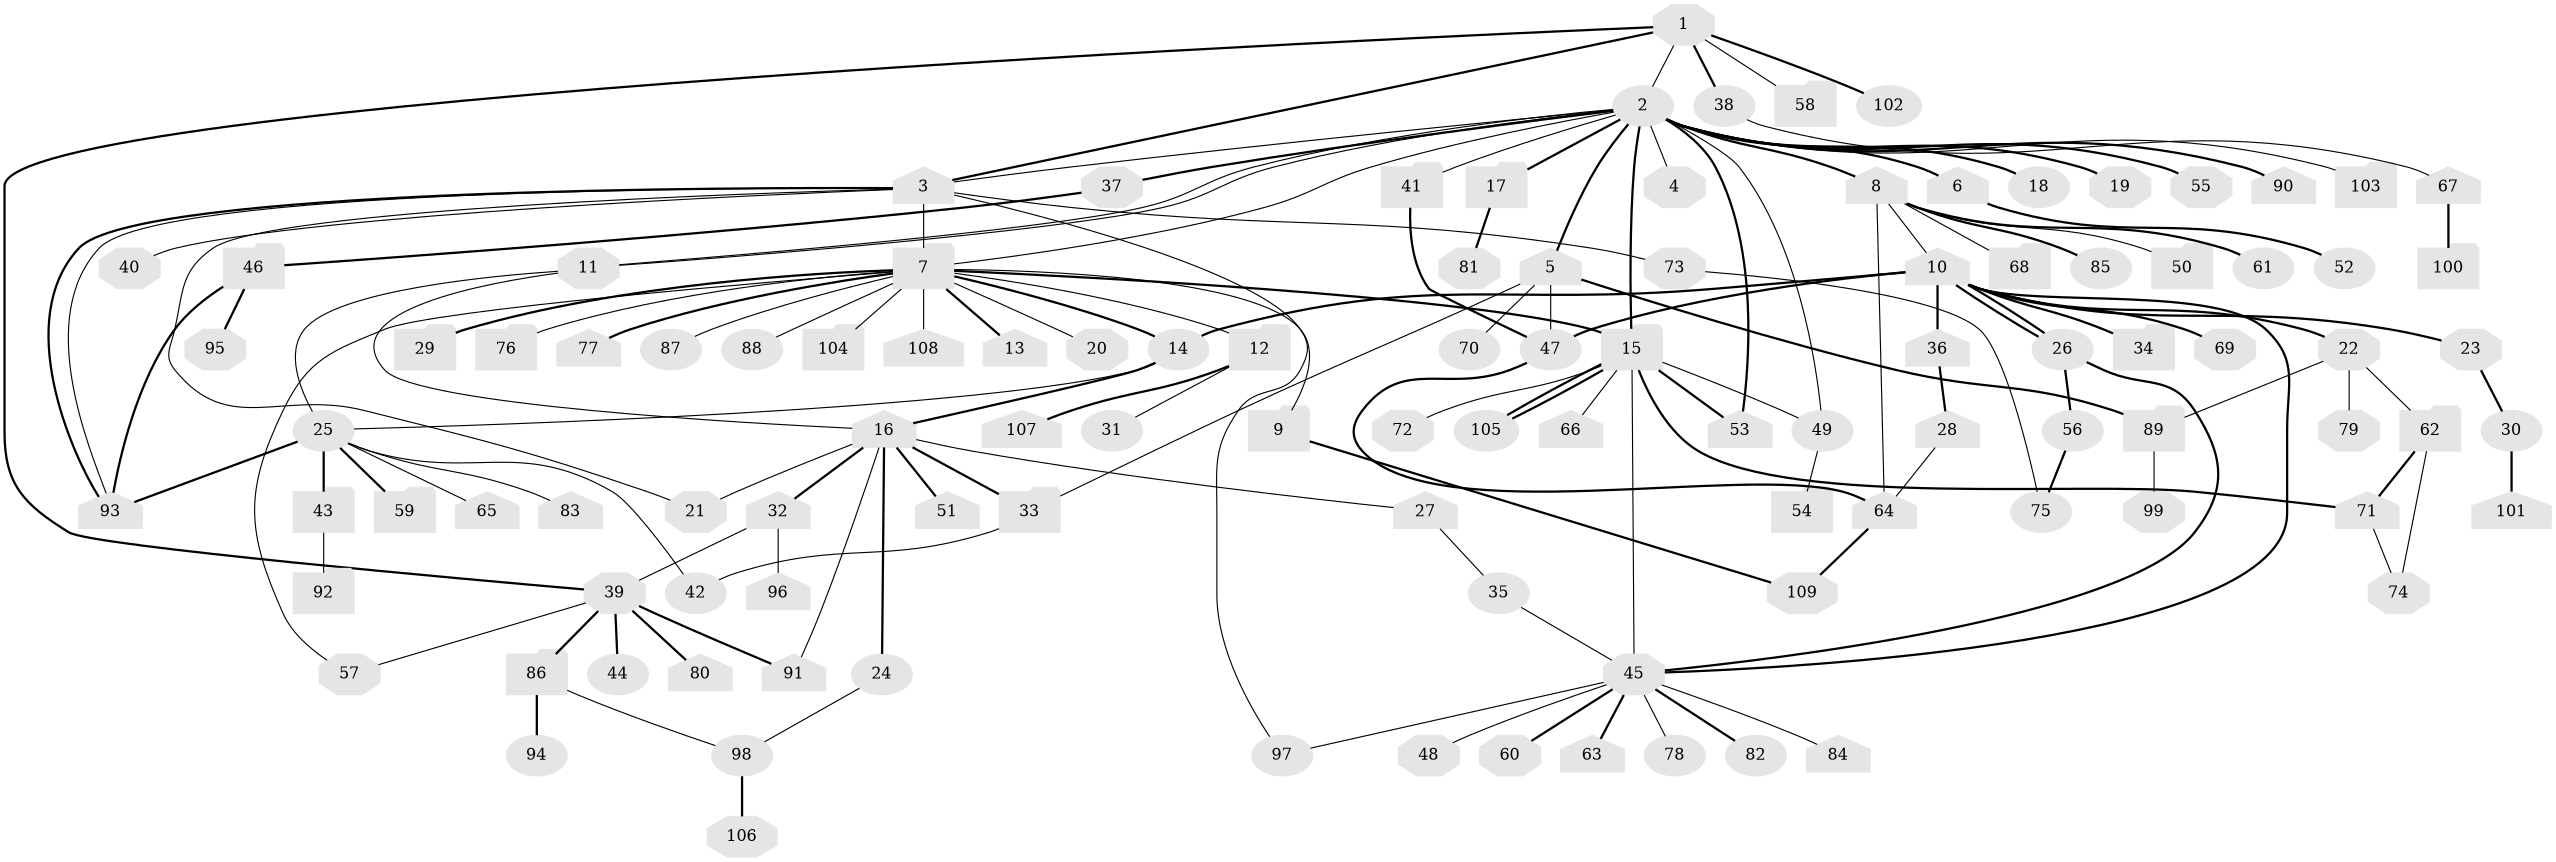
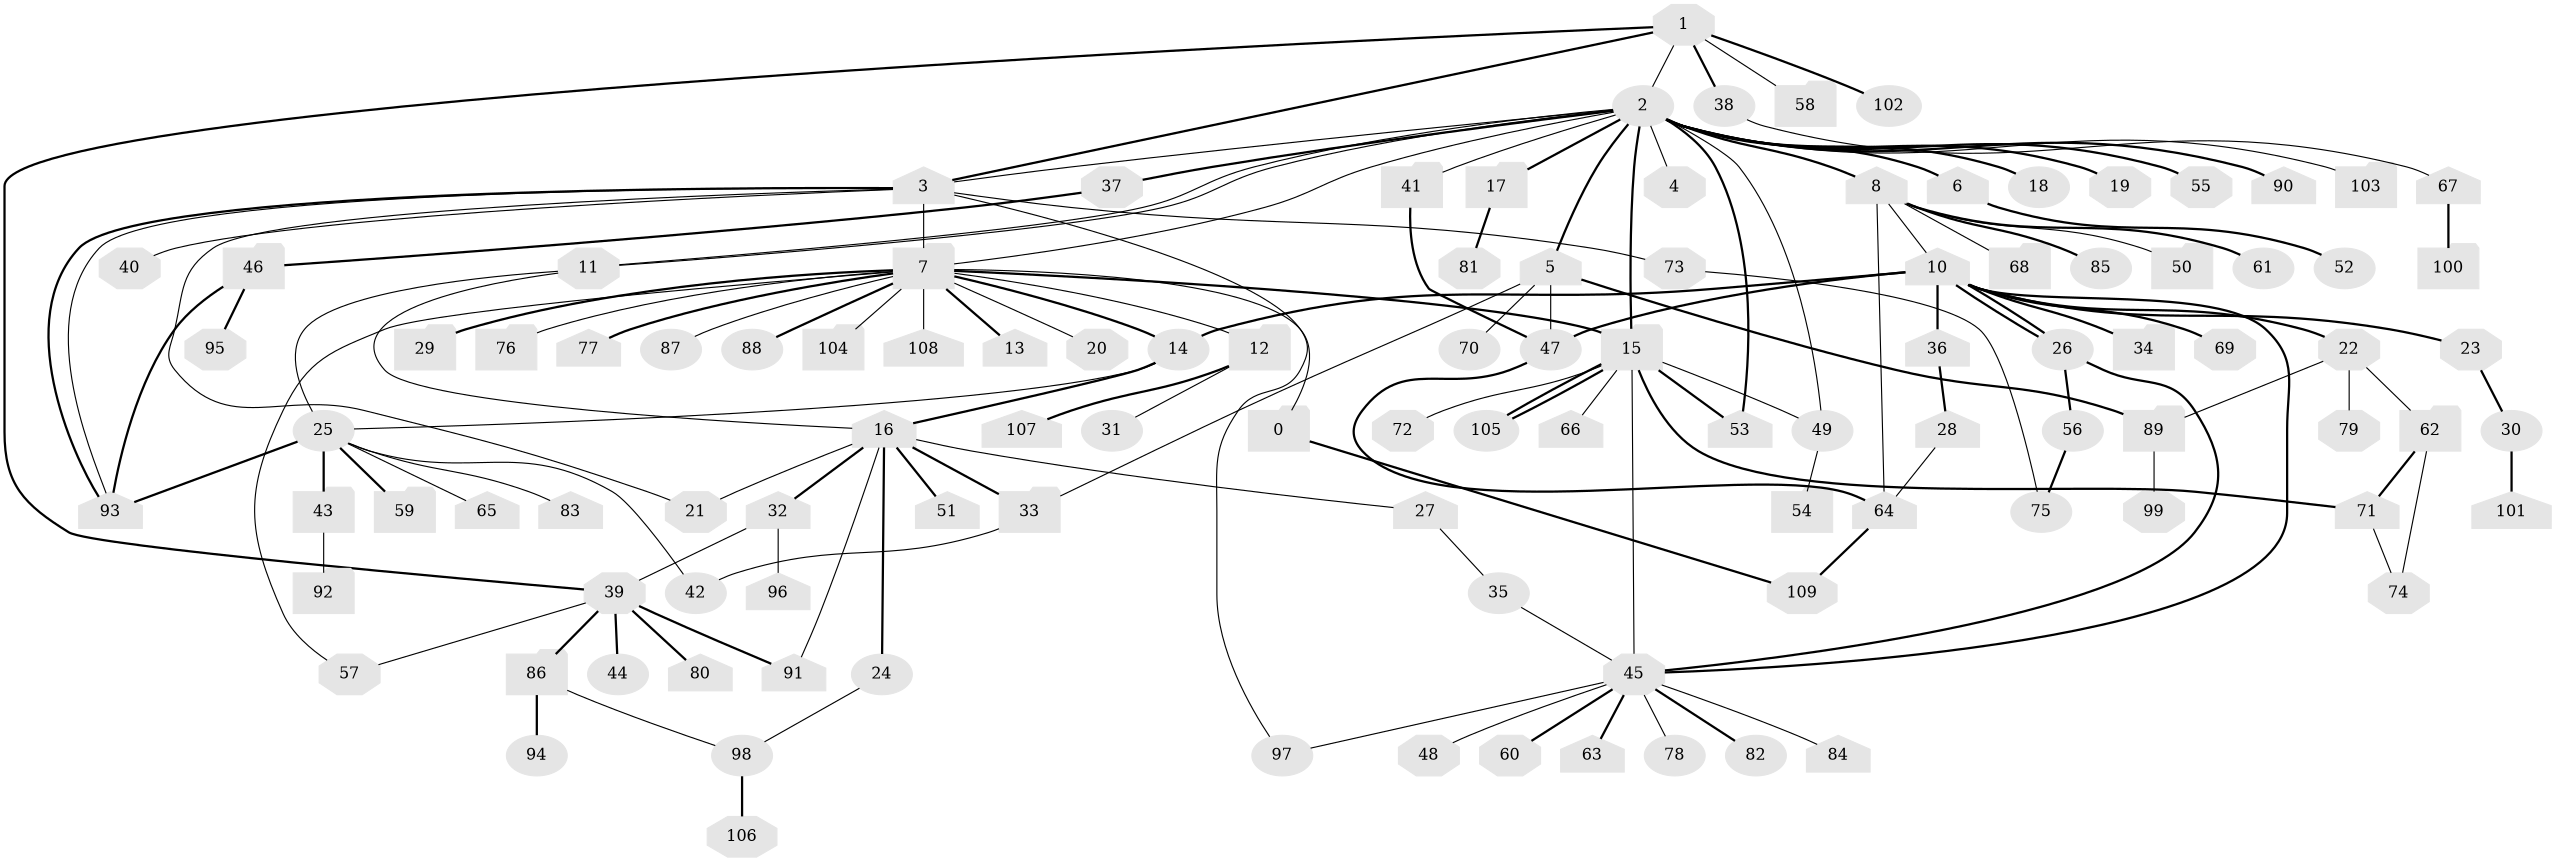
(835, 310) -> (835, 310)
(1279, 431) -> (1279, 431)
